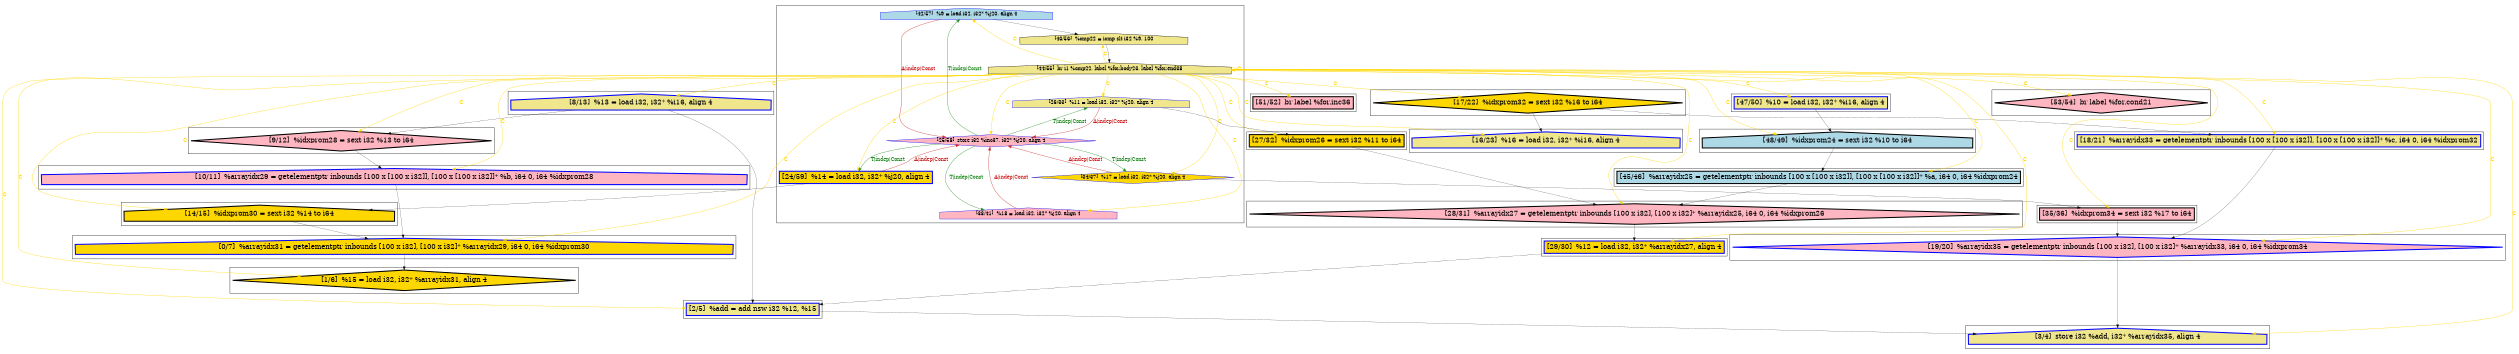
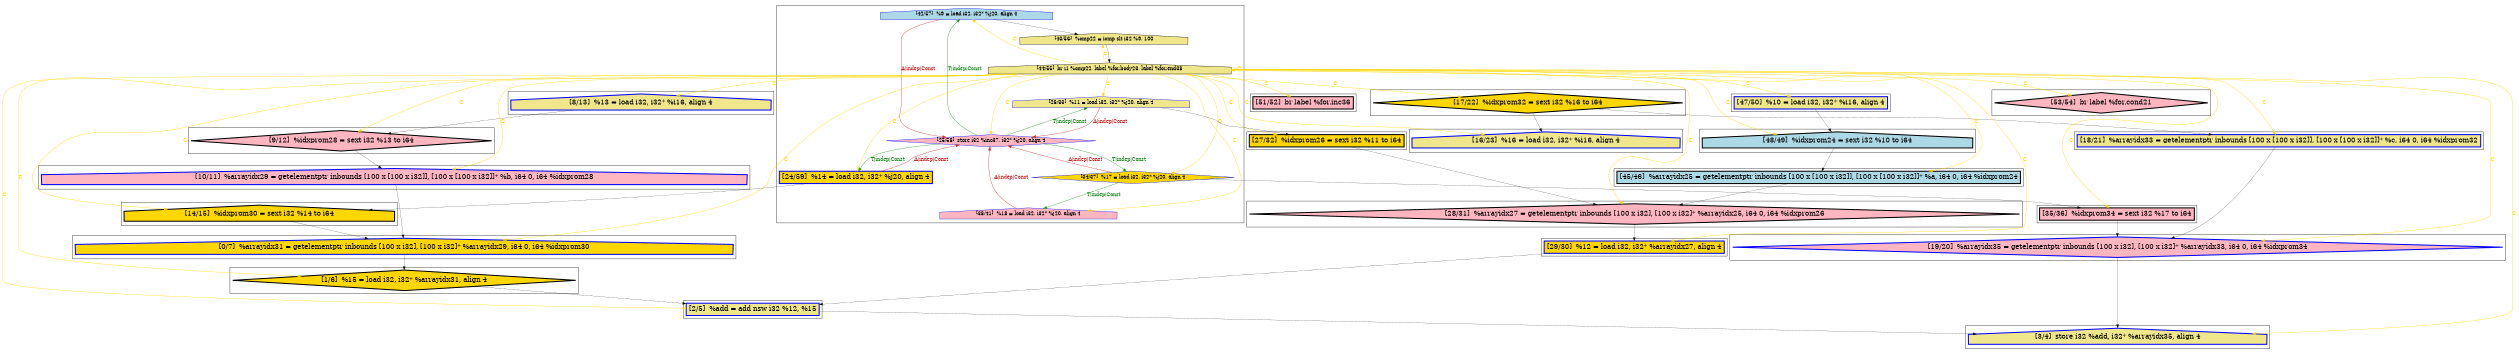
(945, 180) -> (1083, 195)
(756, 181) -> (584, 295)
